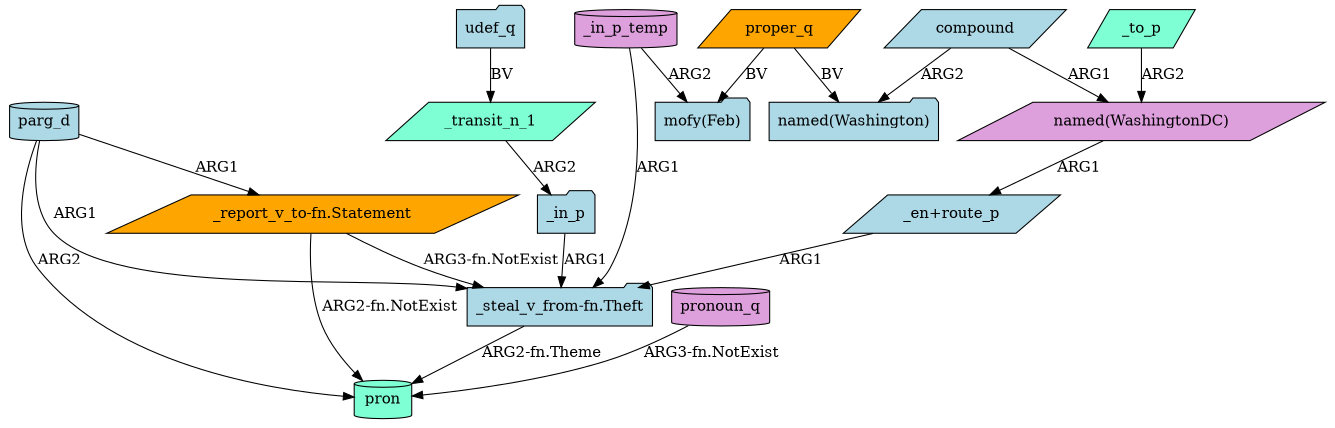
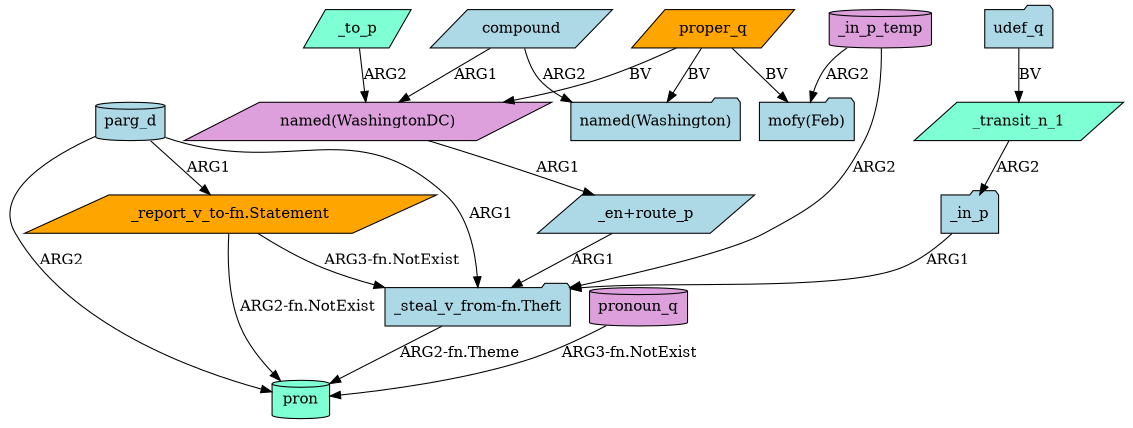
none -> (597, 80)
(658, 168) -> (874, 168)
